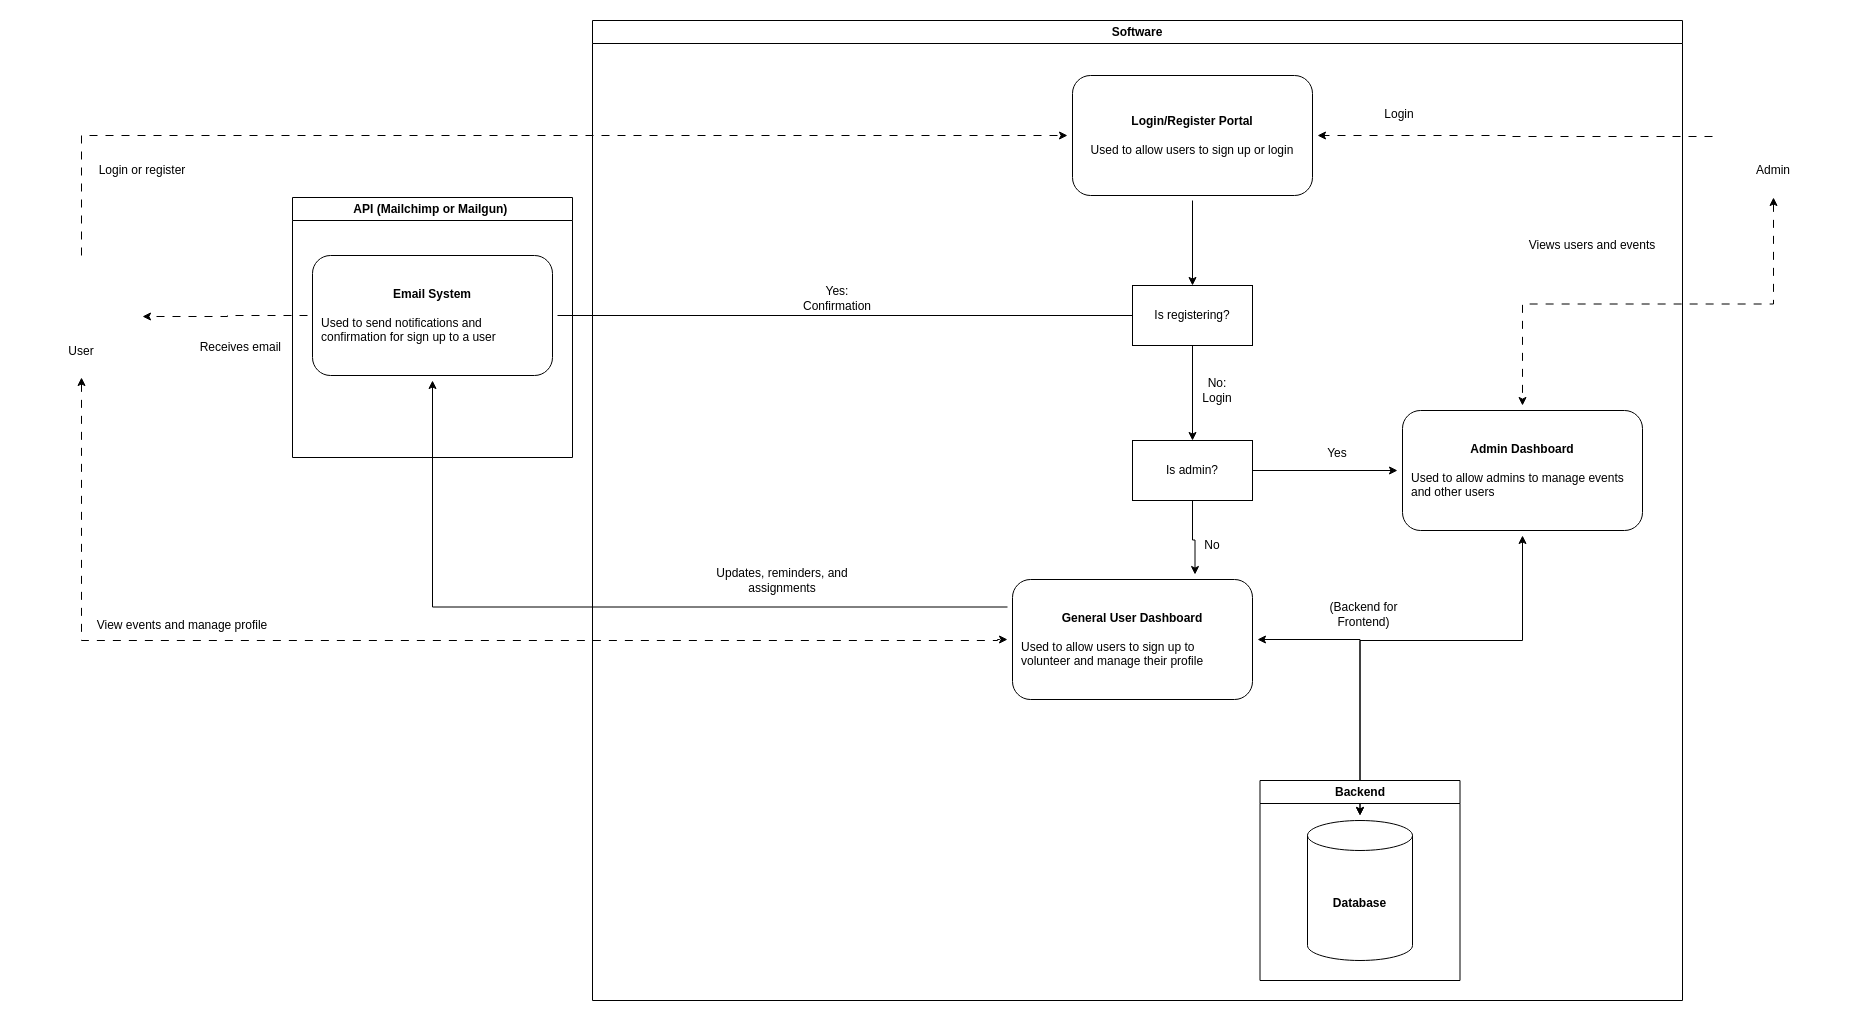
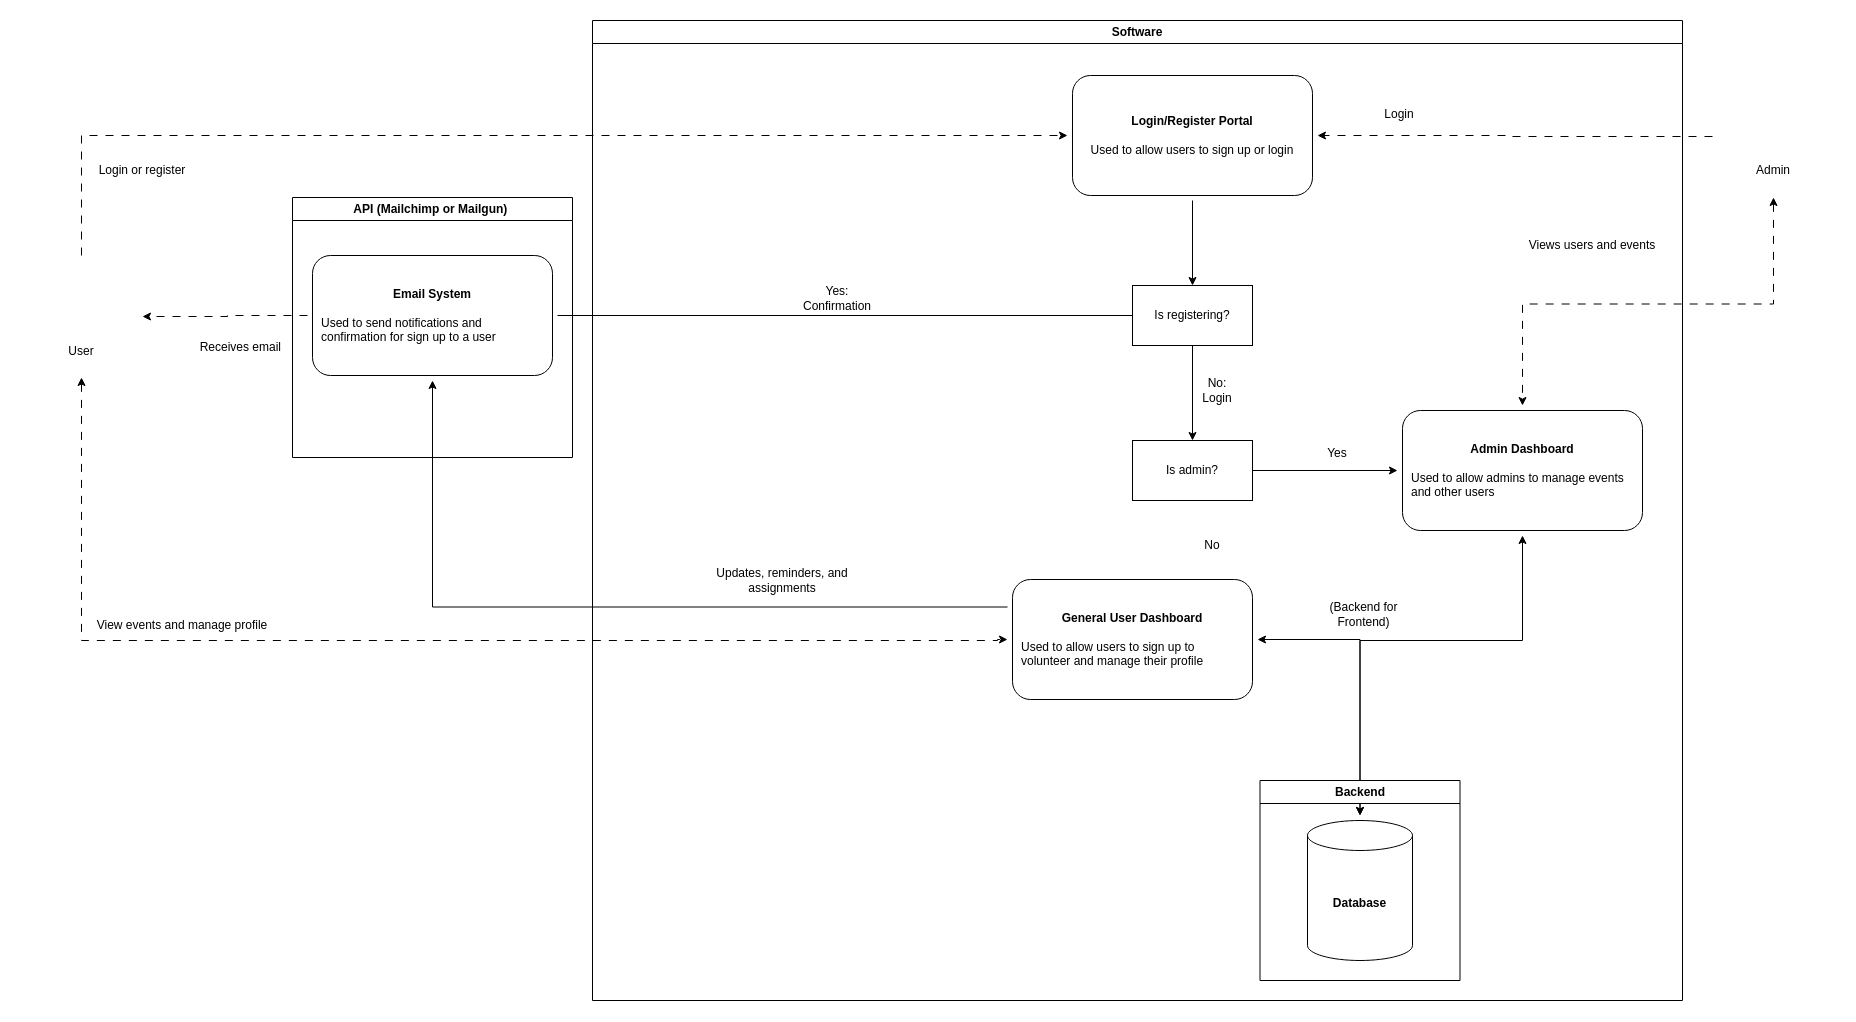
(1193, 535) -> none
